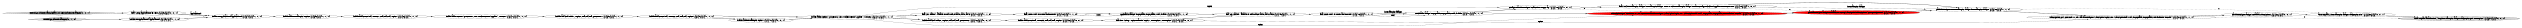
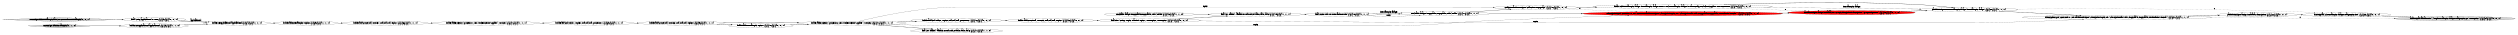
(1051, 14) -> none
